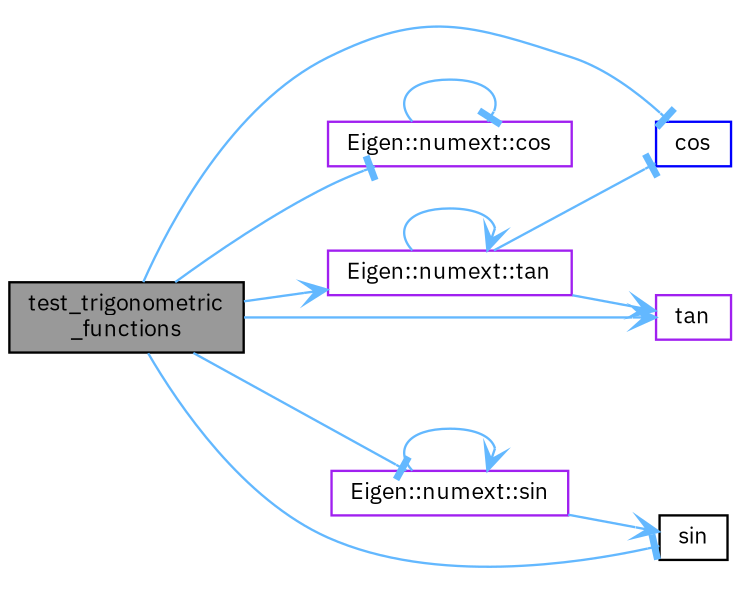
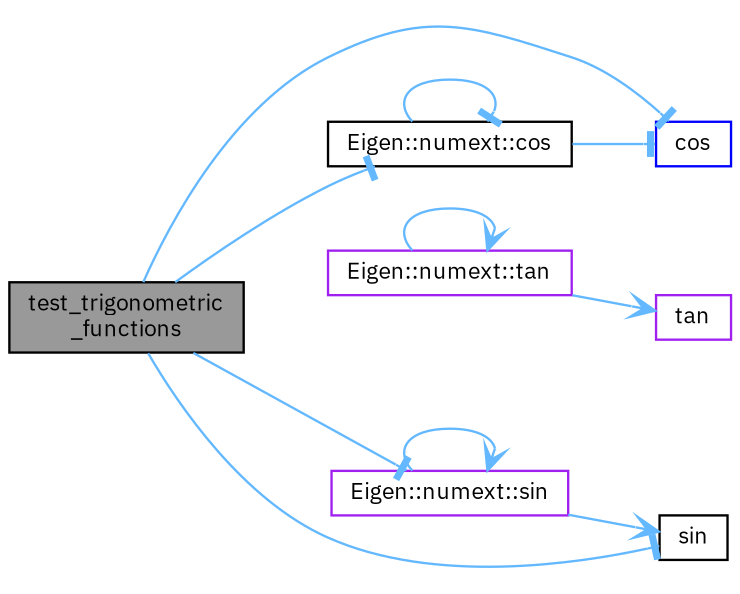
(450, 144) -> (450, 144)
(569, 210) -> (608, 144)
(274, 297) -> none
(438, 317) -> none
